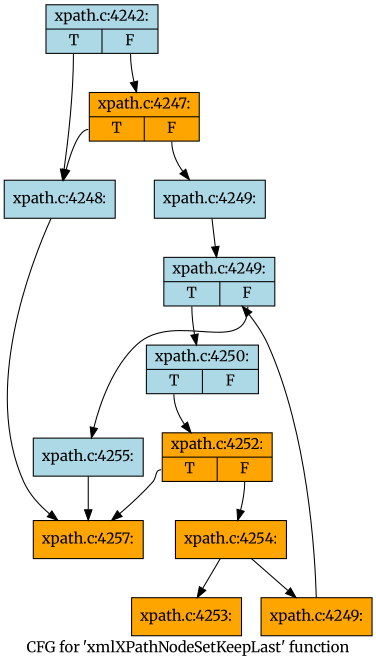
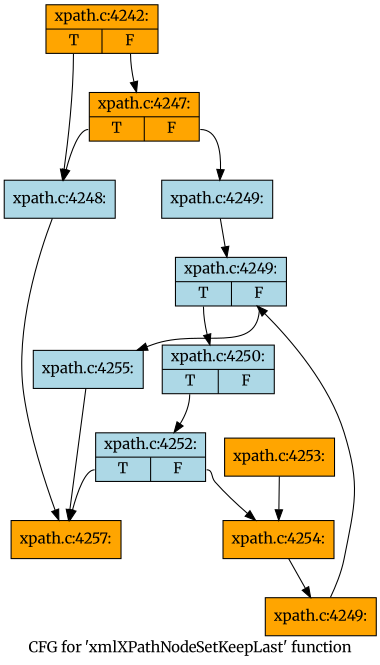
(102, 29) -> (102, 29)
(217, 457) -> (151, 457)
(211, 574) -> (279, 493)
